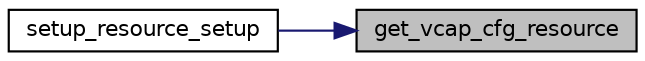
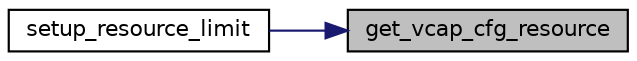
(143, 31) -> (139, 31)
